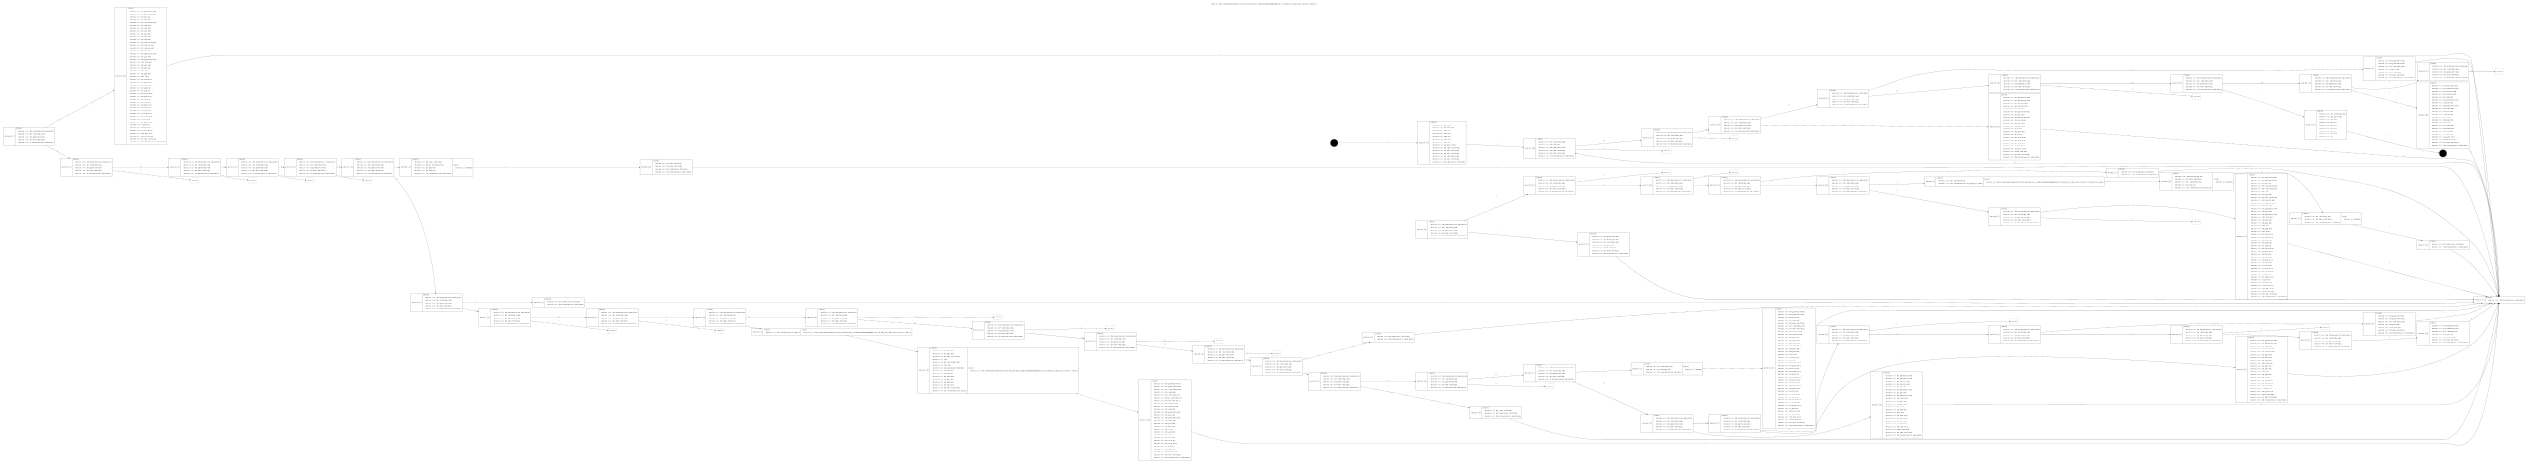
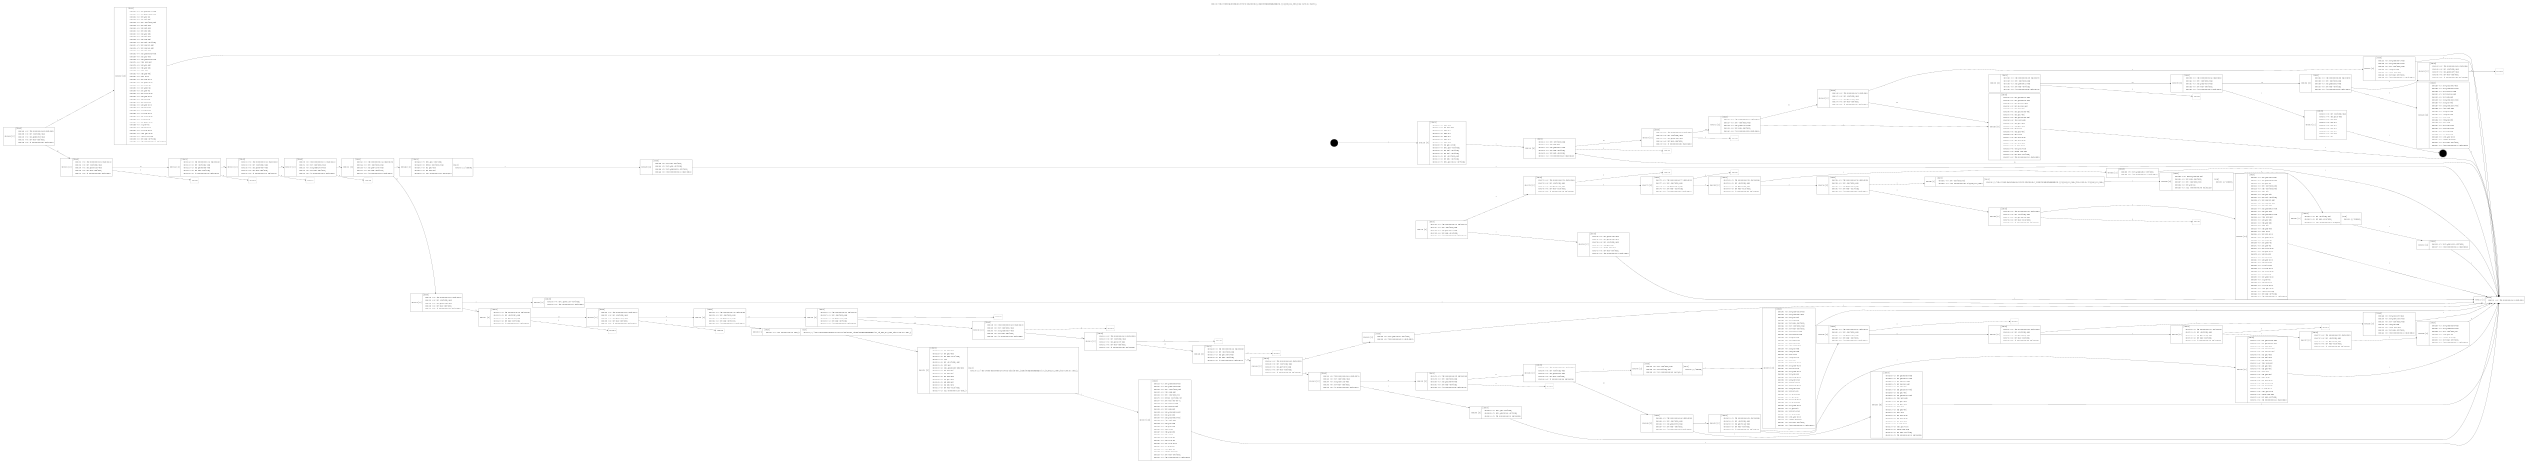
(1928, 91) -> (1928, 113)
